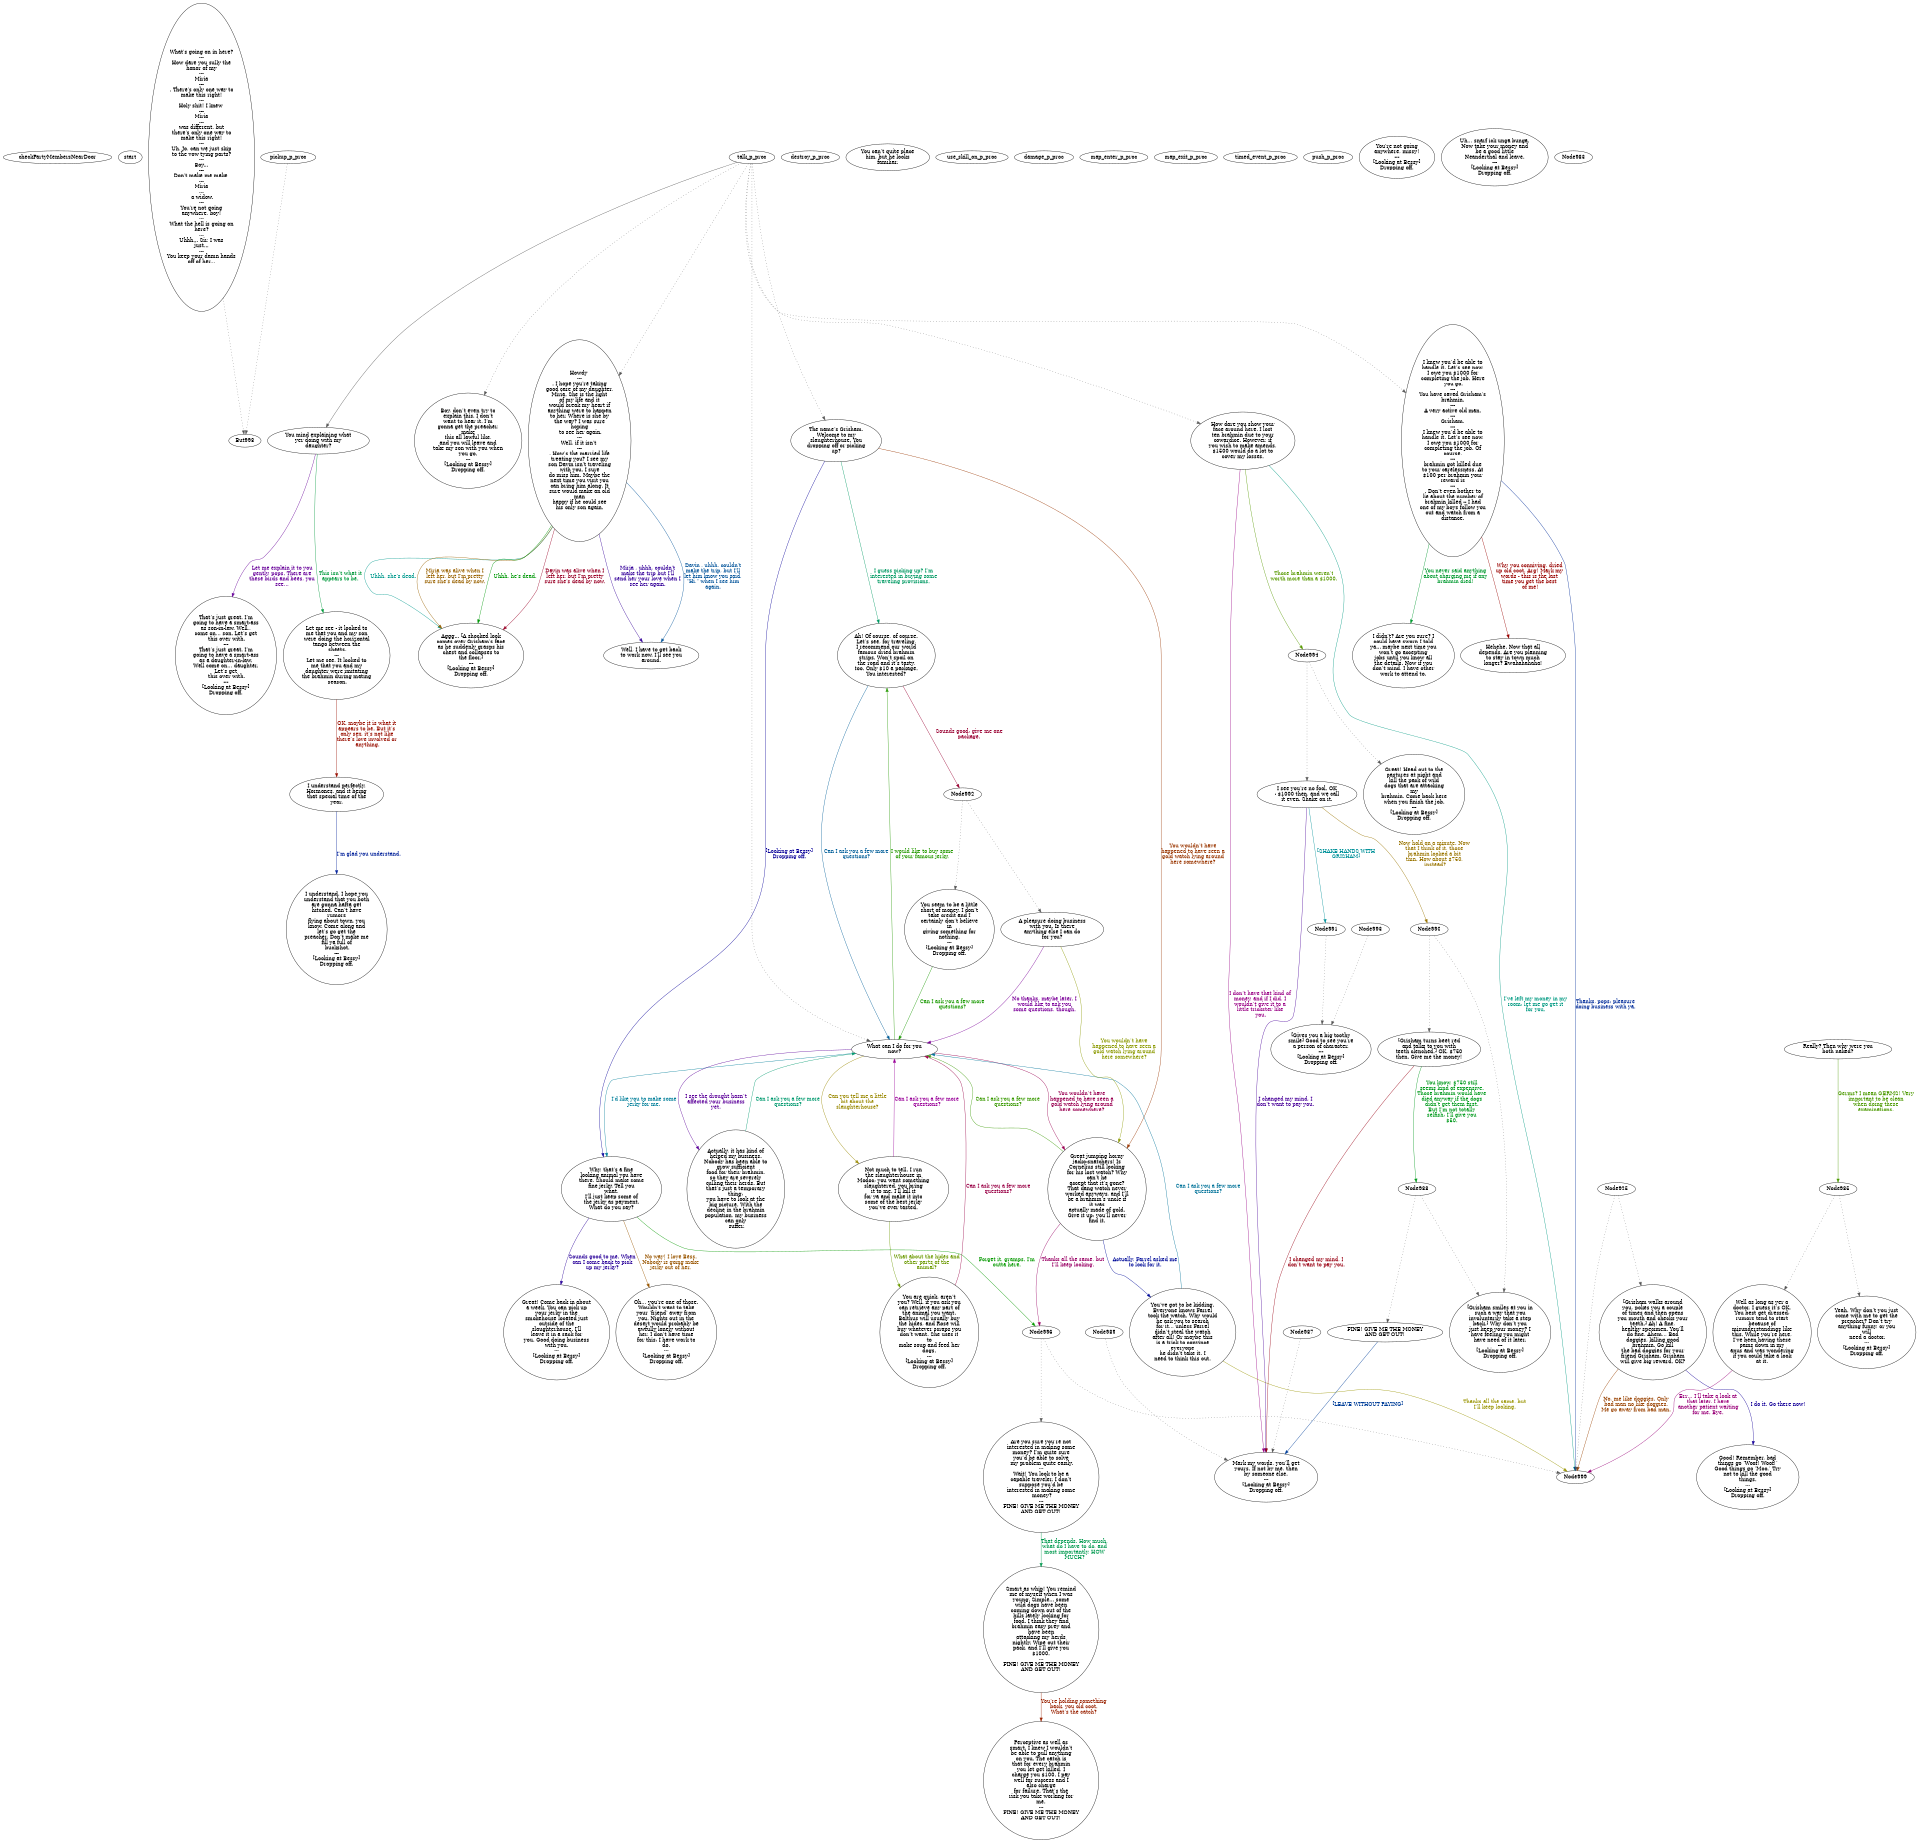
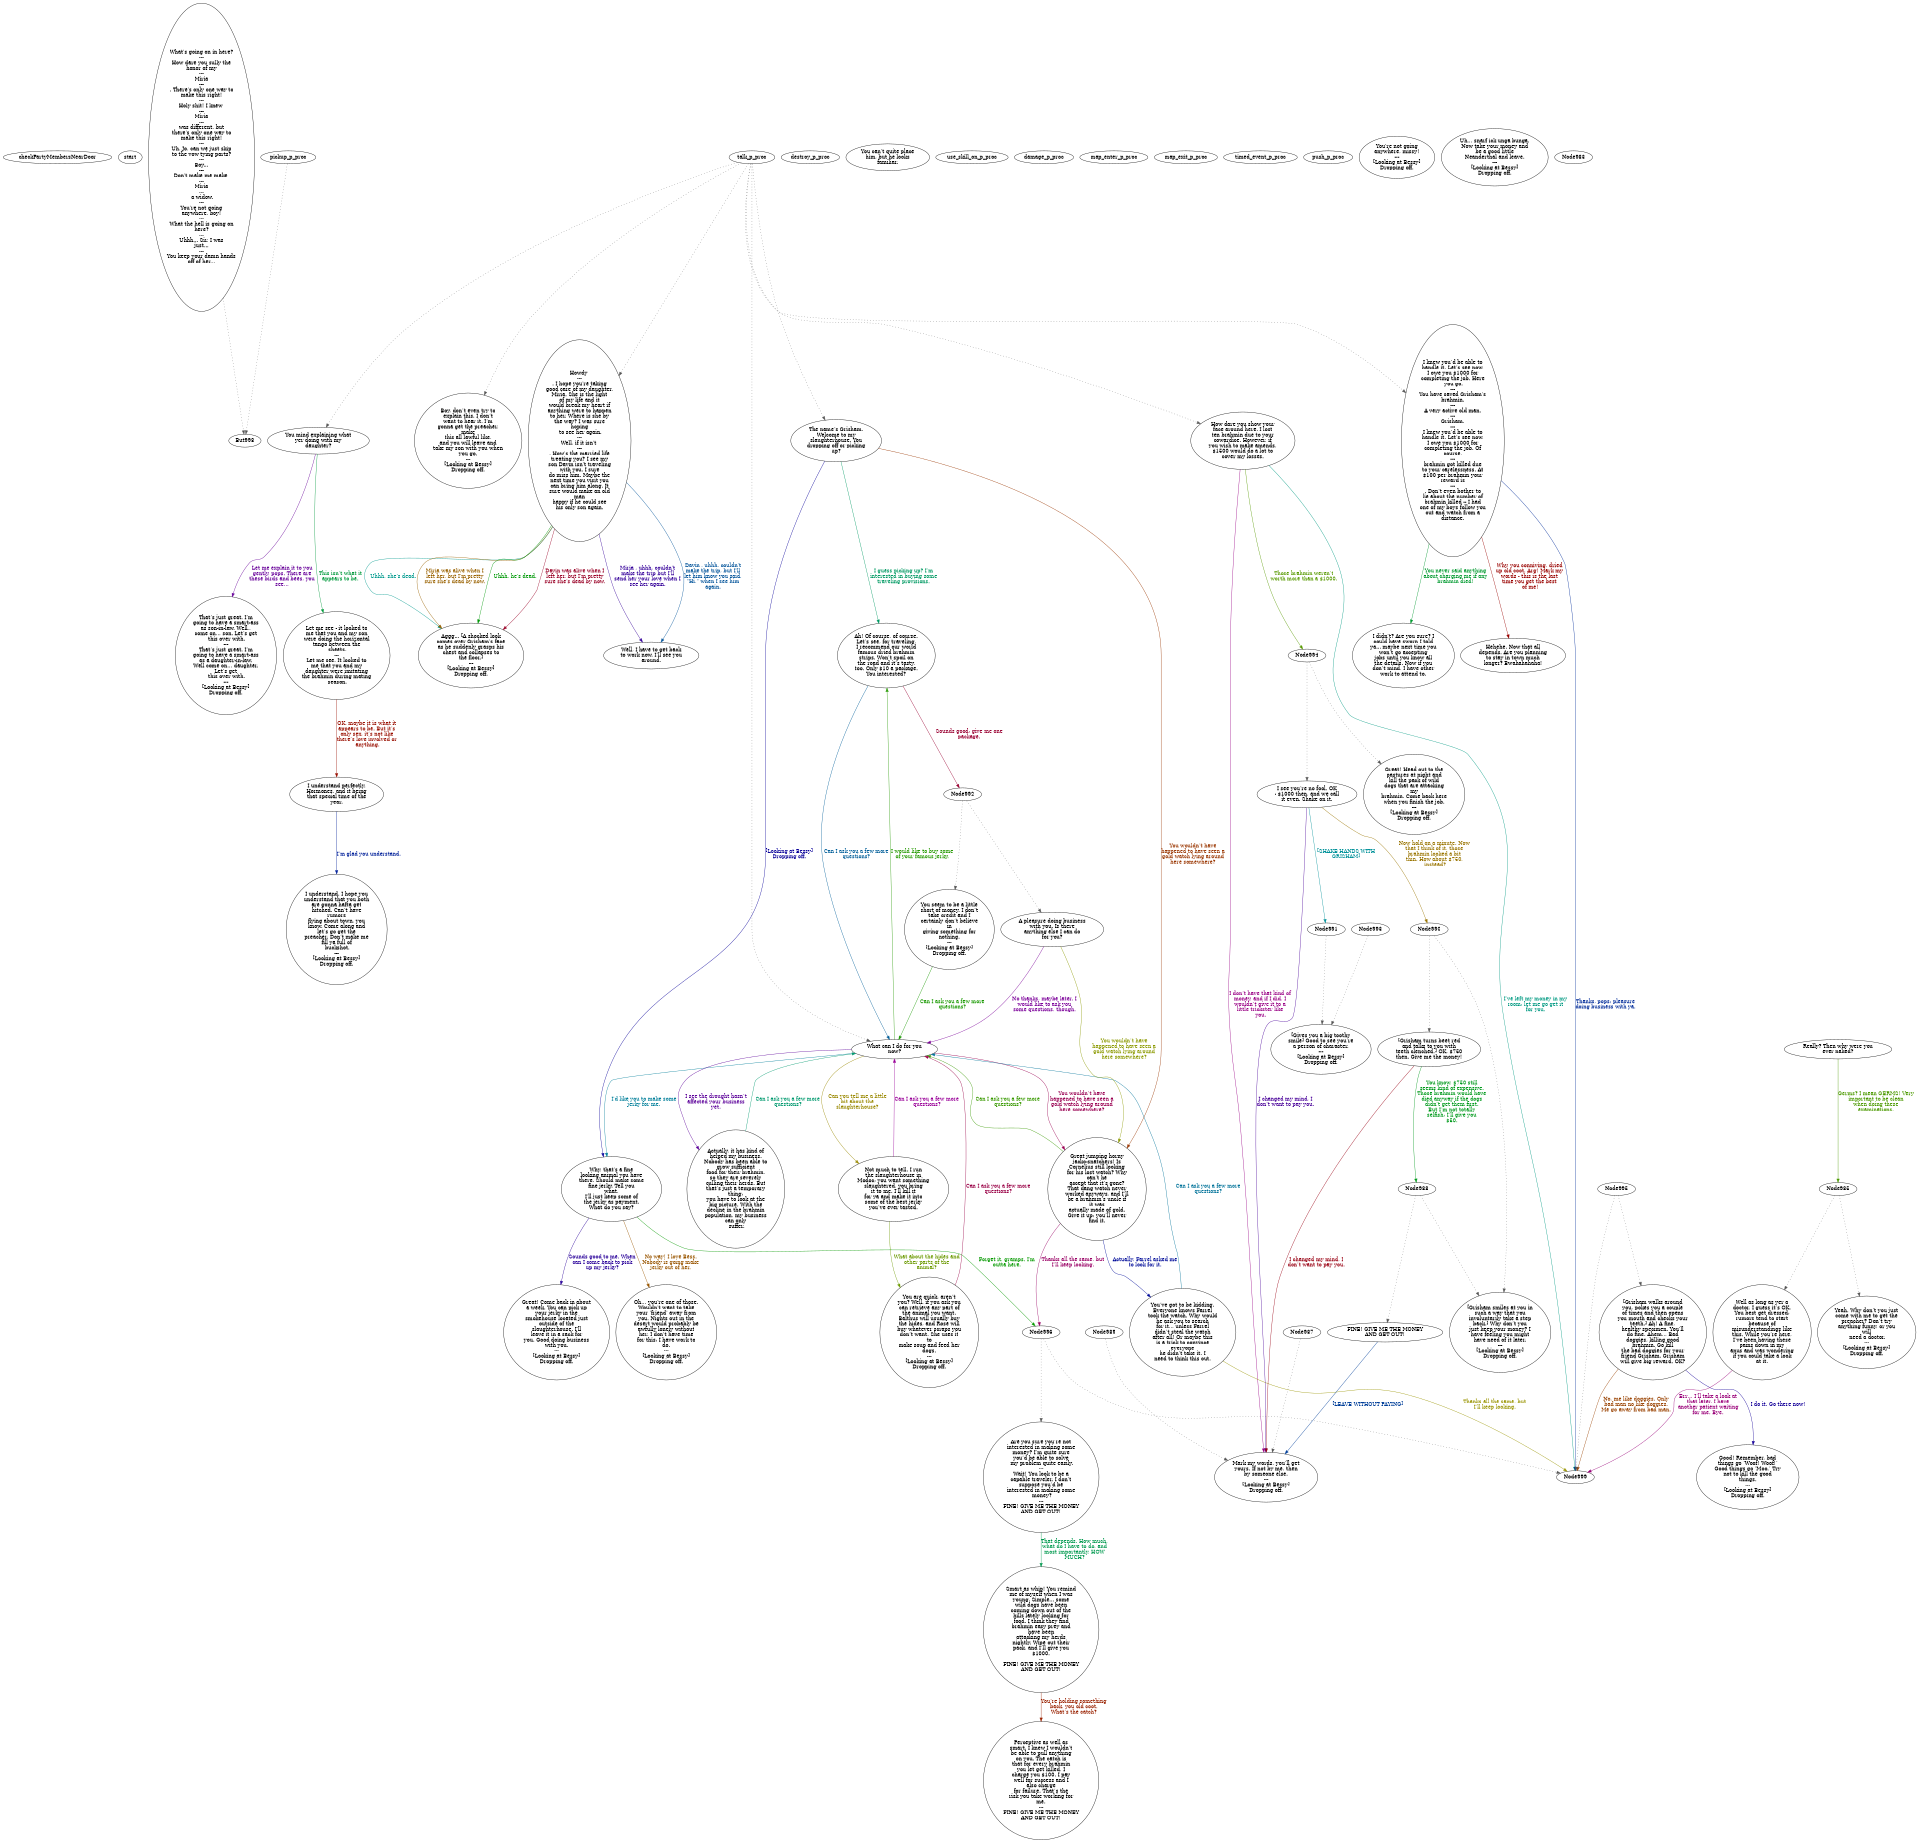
(510, 260) -> (510, 260)
(1838, 1049) -> (1838, 1049)
(1617, 1189) -> (1617, 1189)
